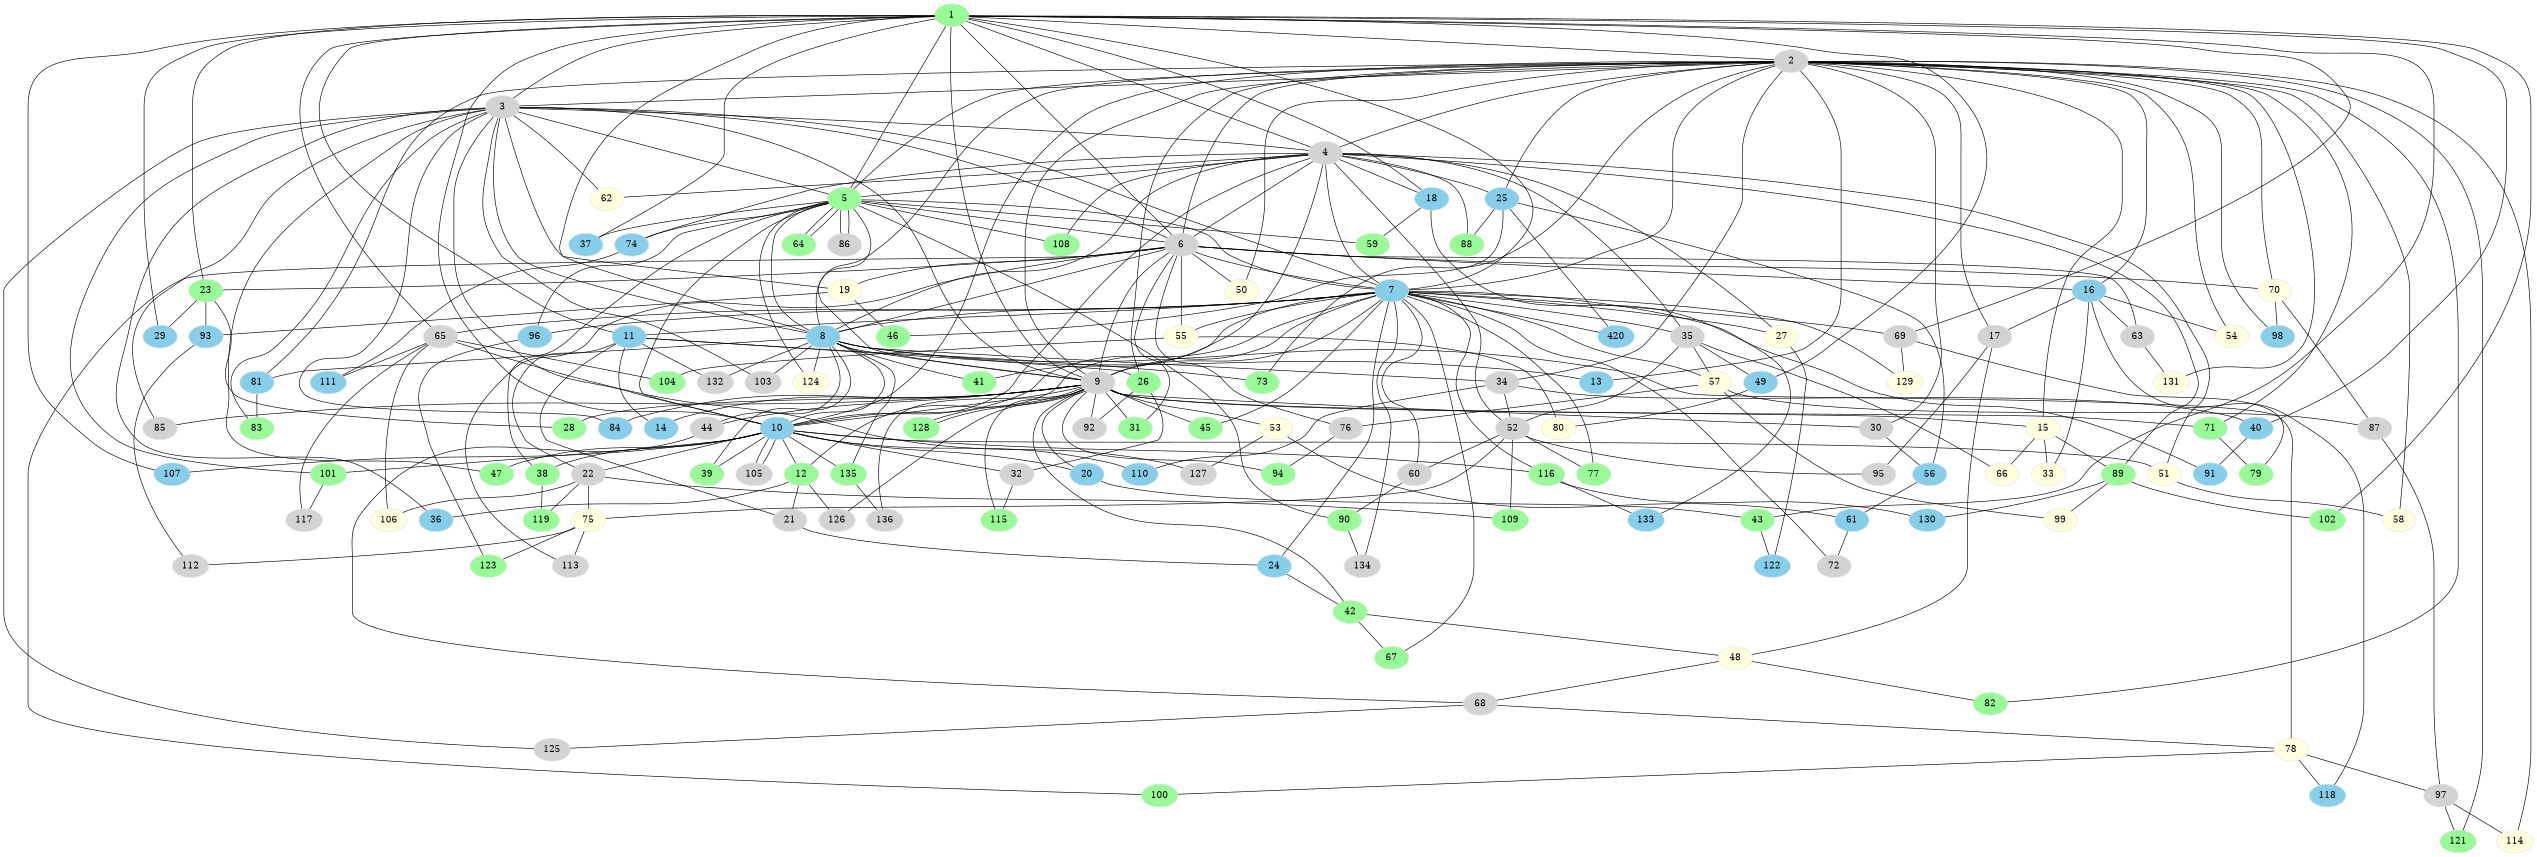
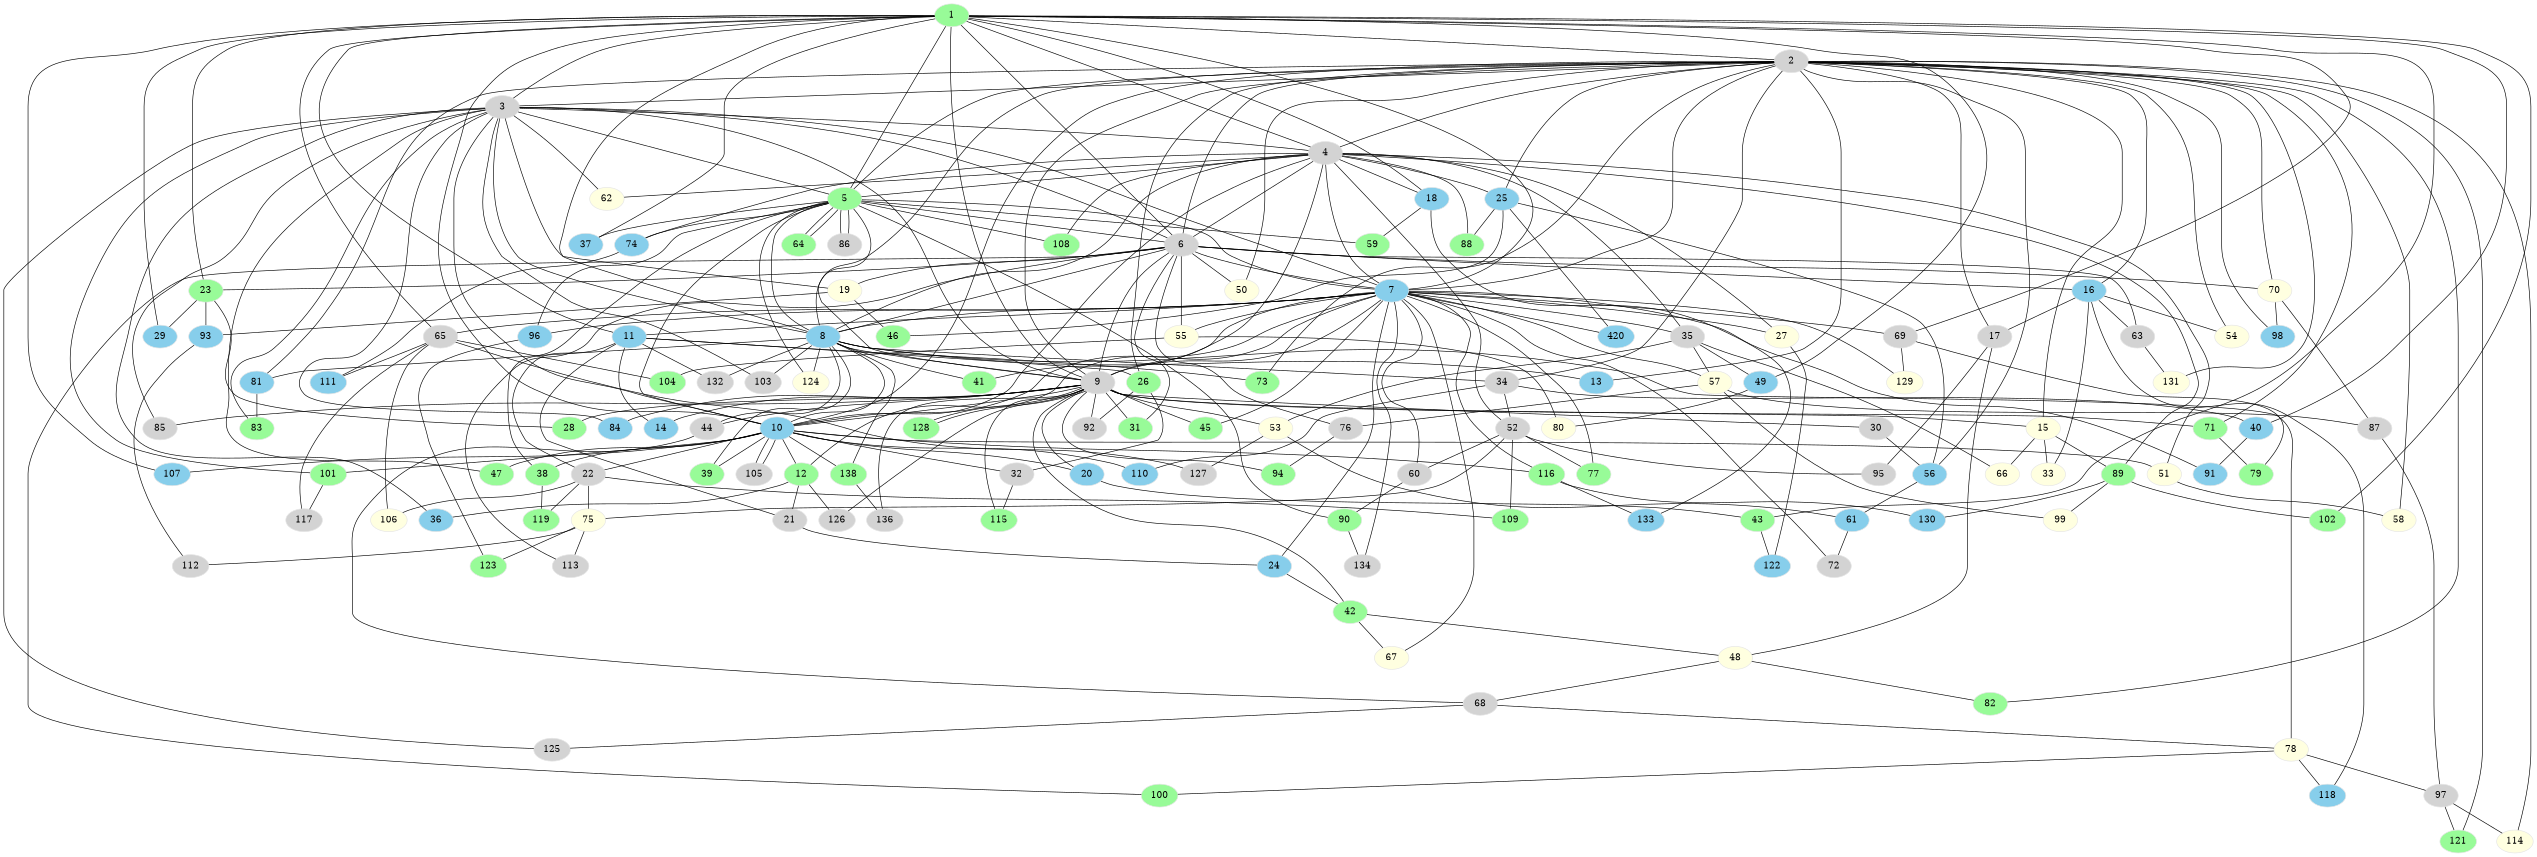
(1935, 215) -> (2025, 195)
(1602, 402) -> (1468, 372)
(849, 474) -> (849, 474)
(1392, 658) -> (1392, 658)
